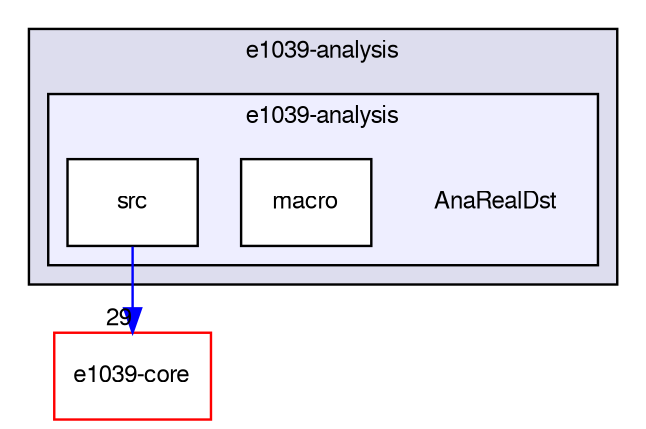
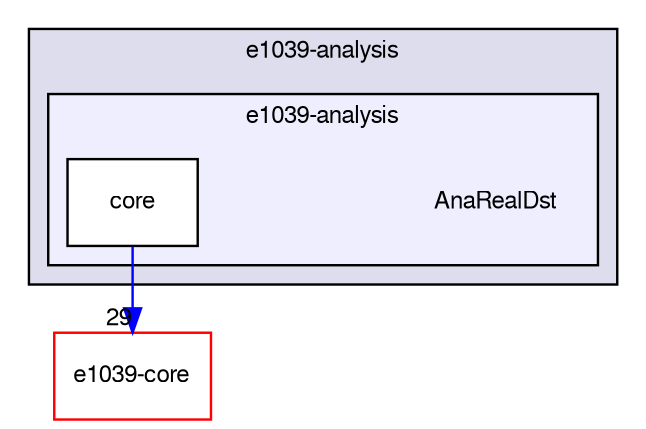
(133, 203) -> (133, 203)
(306, 203) -> none
